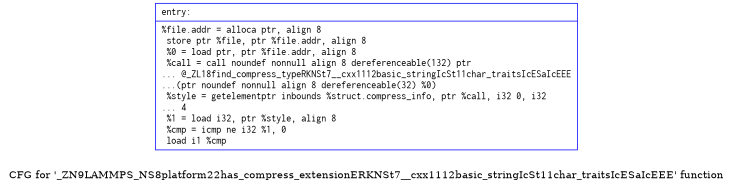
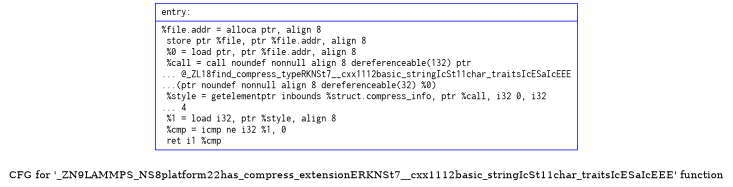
(194, 141) -> (192, 141)
